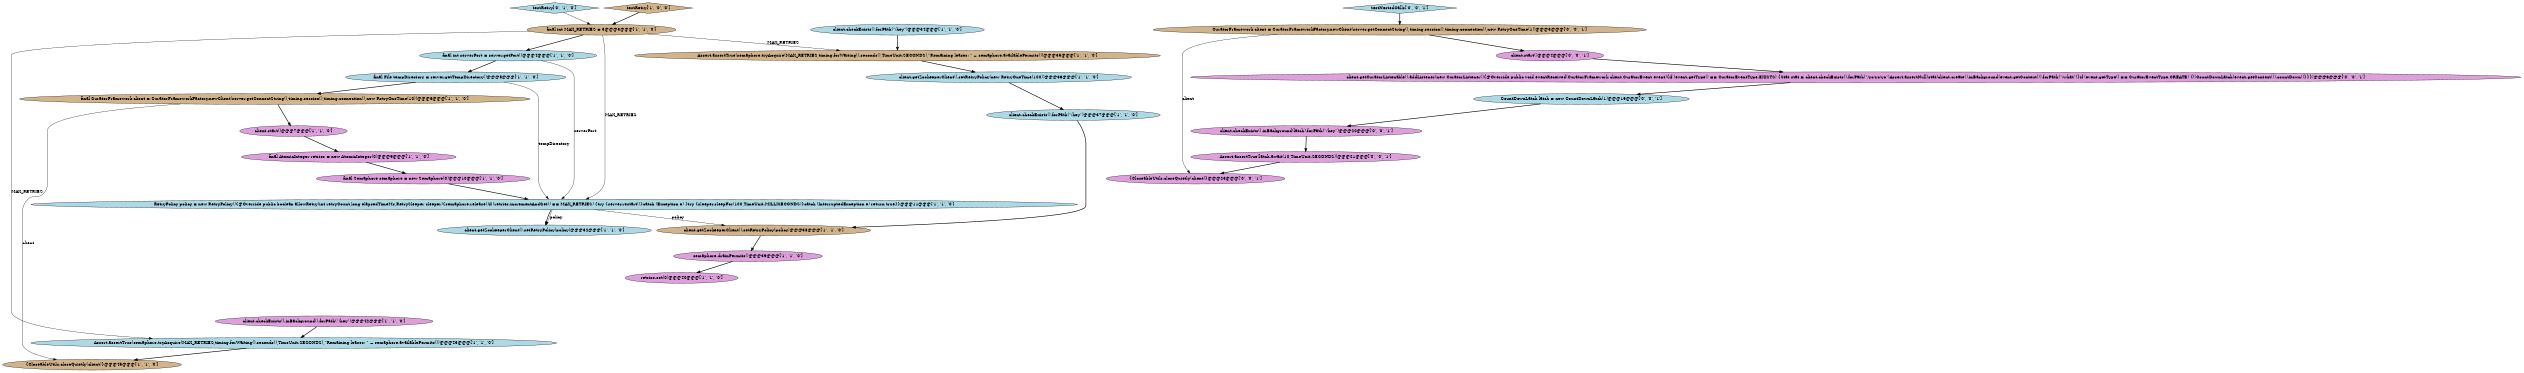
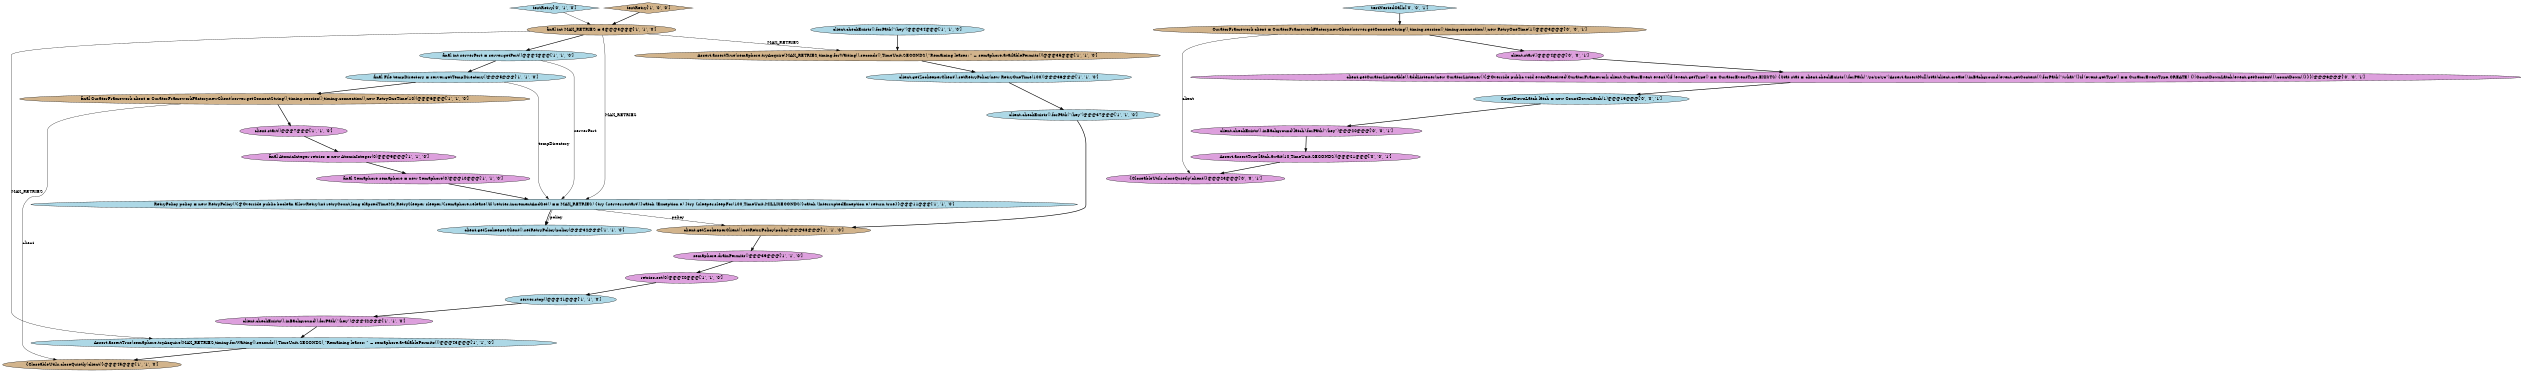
none -> (561, 300)
